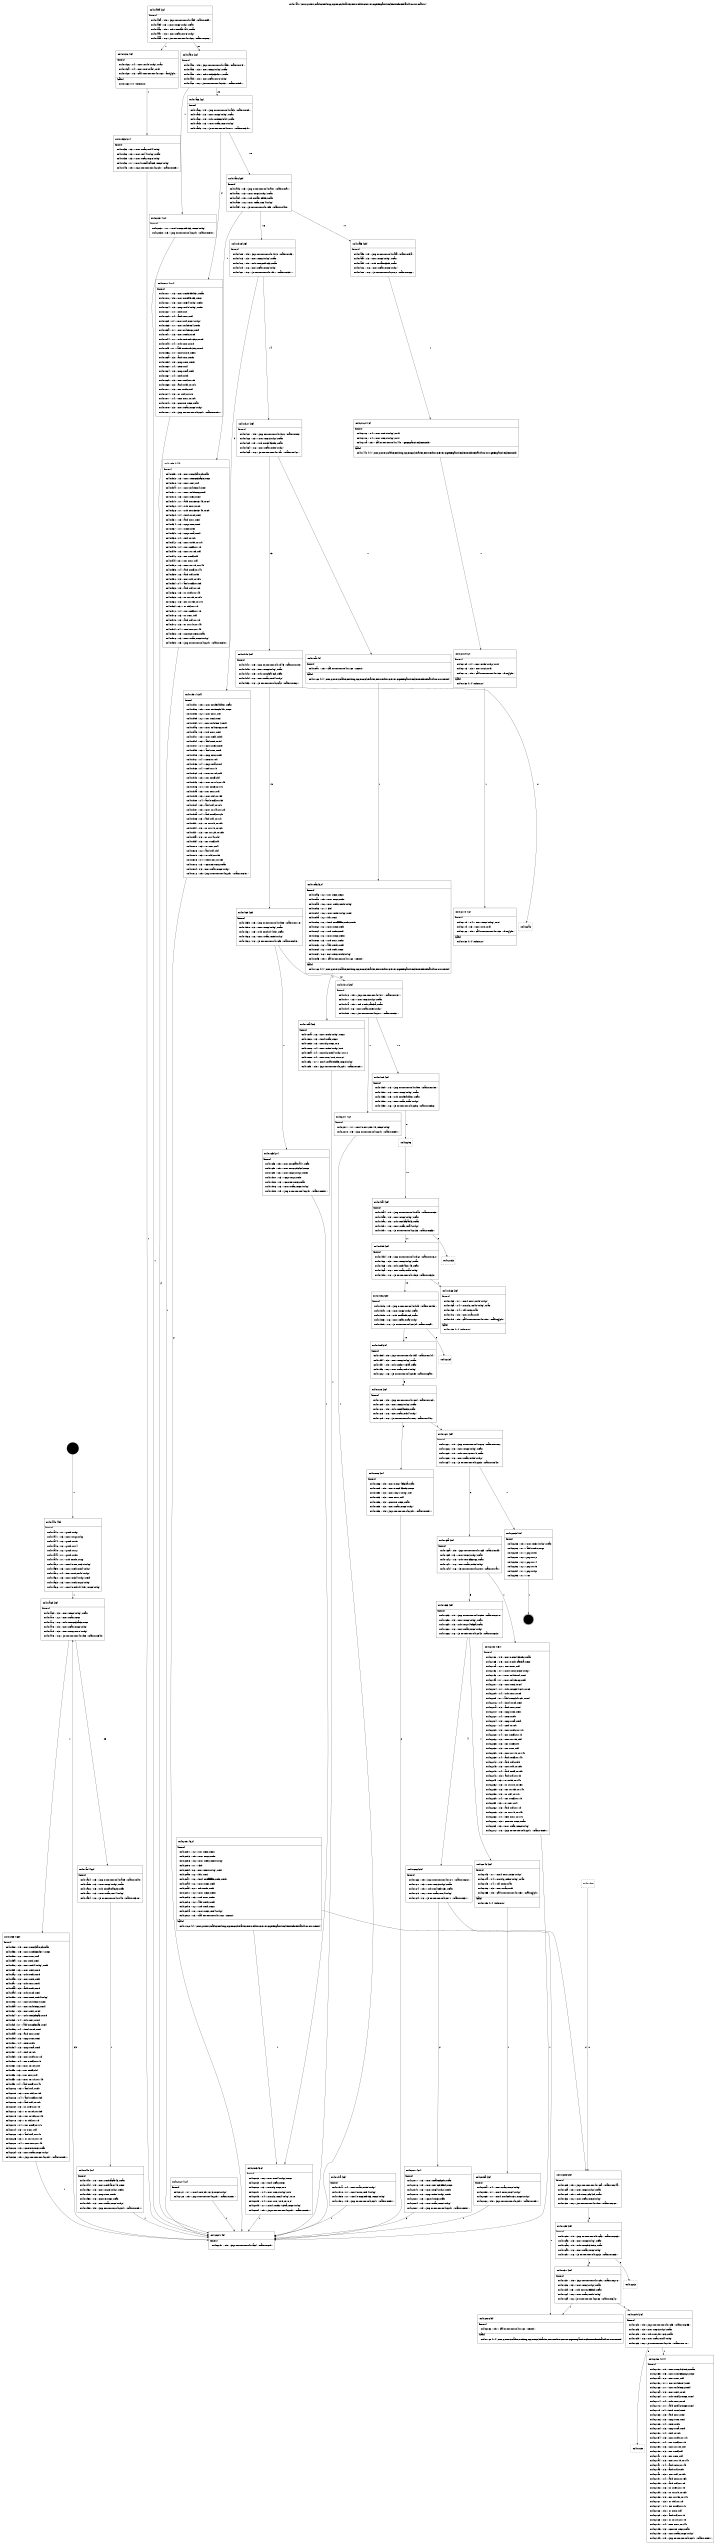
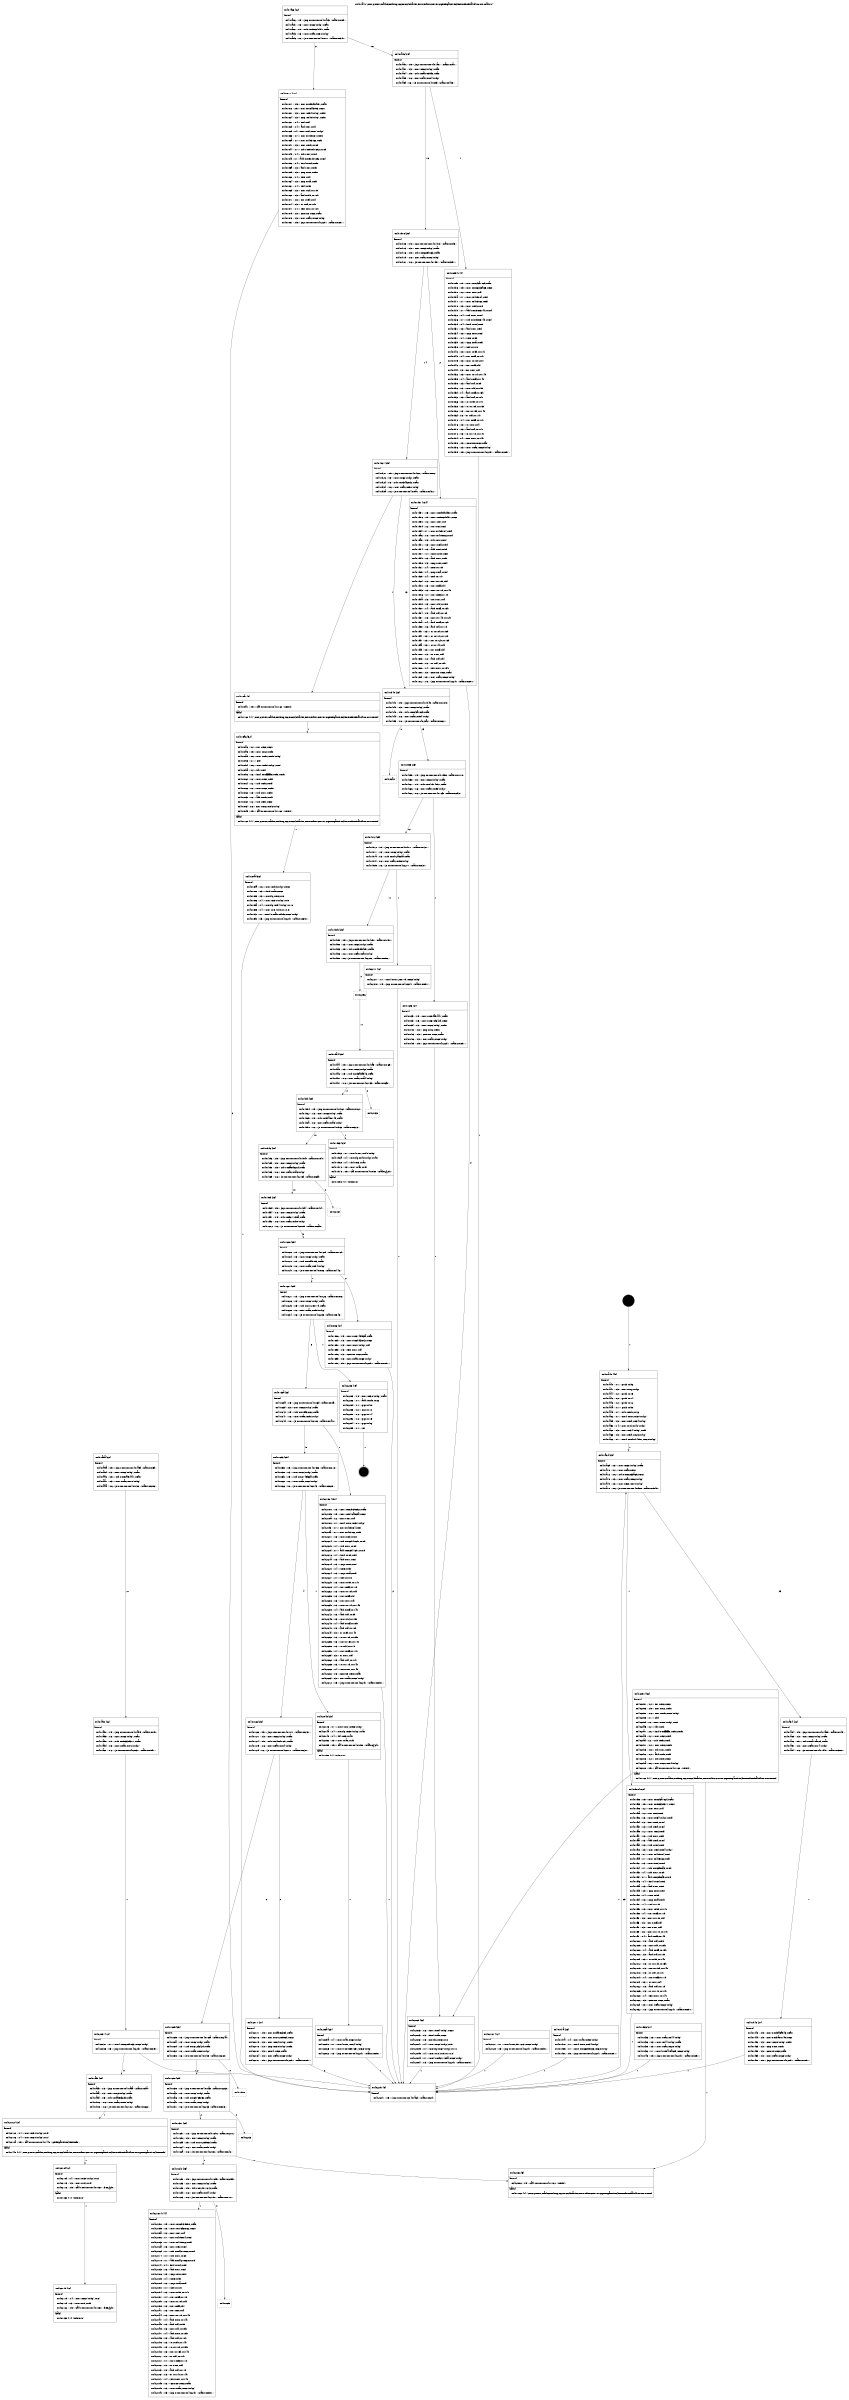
(147, 69) -> none
(217, 91) -> none
(321, 225) -> (123, 2063)
(588, 2029) -> (230, 2072)
